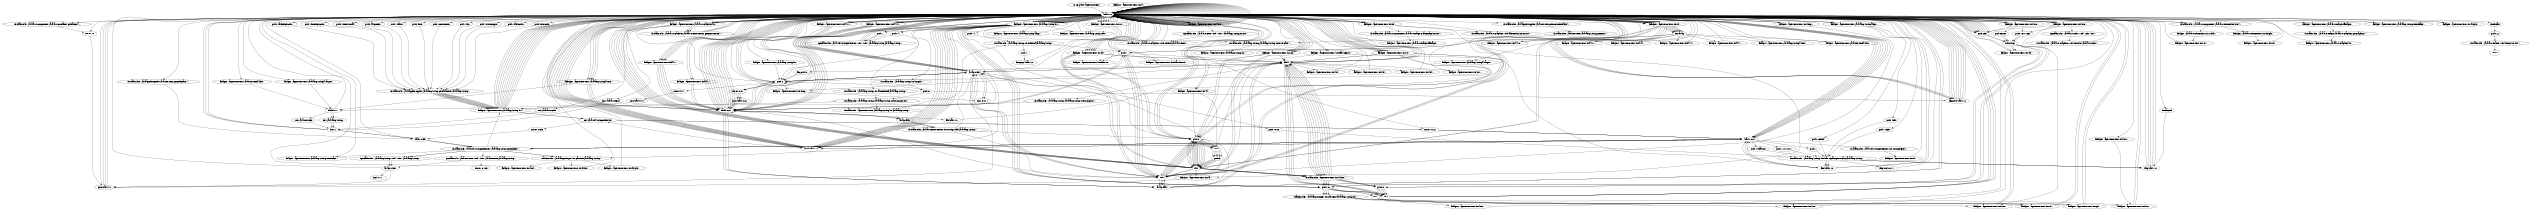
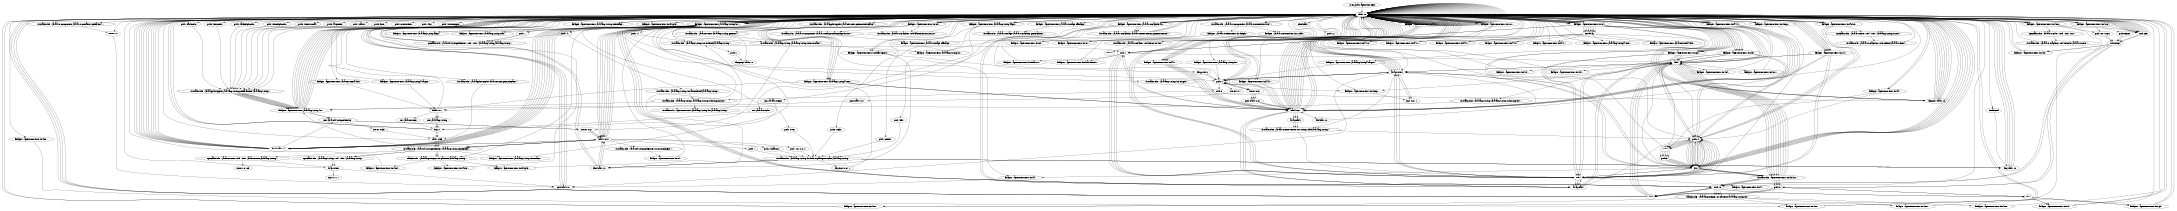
(2329, 43) -> none
(945, 153) -> (1657, 181)
